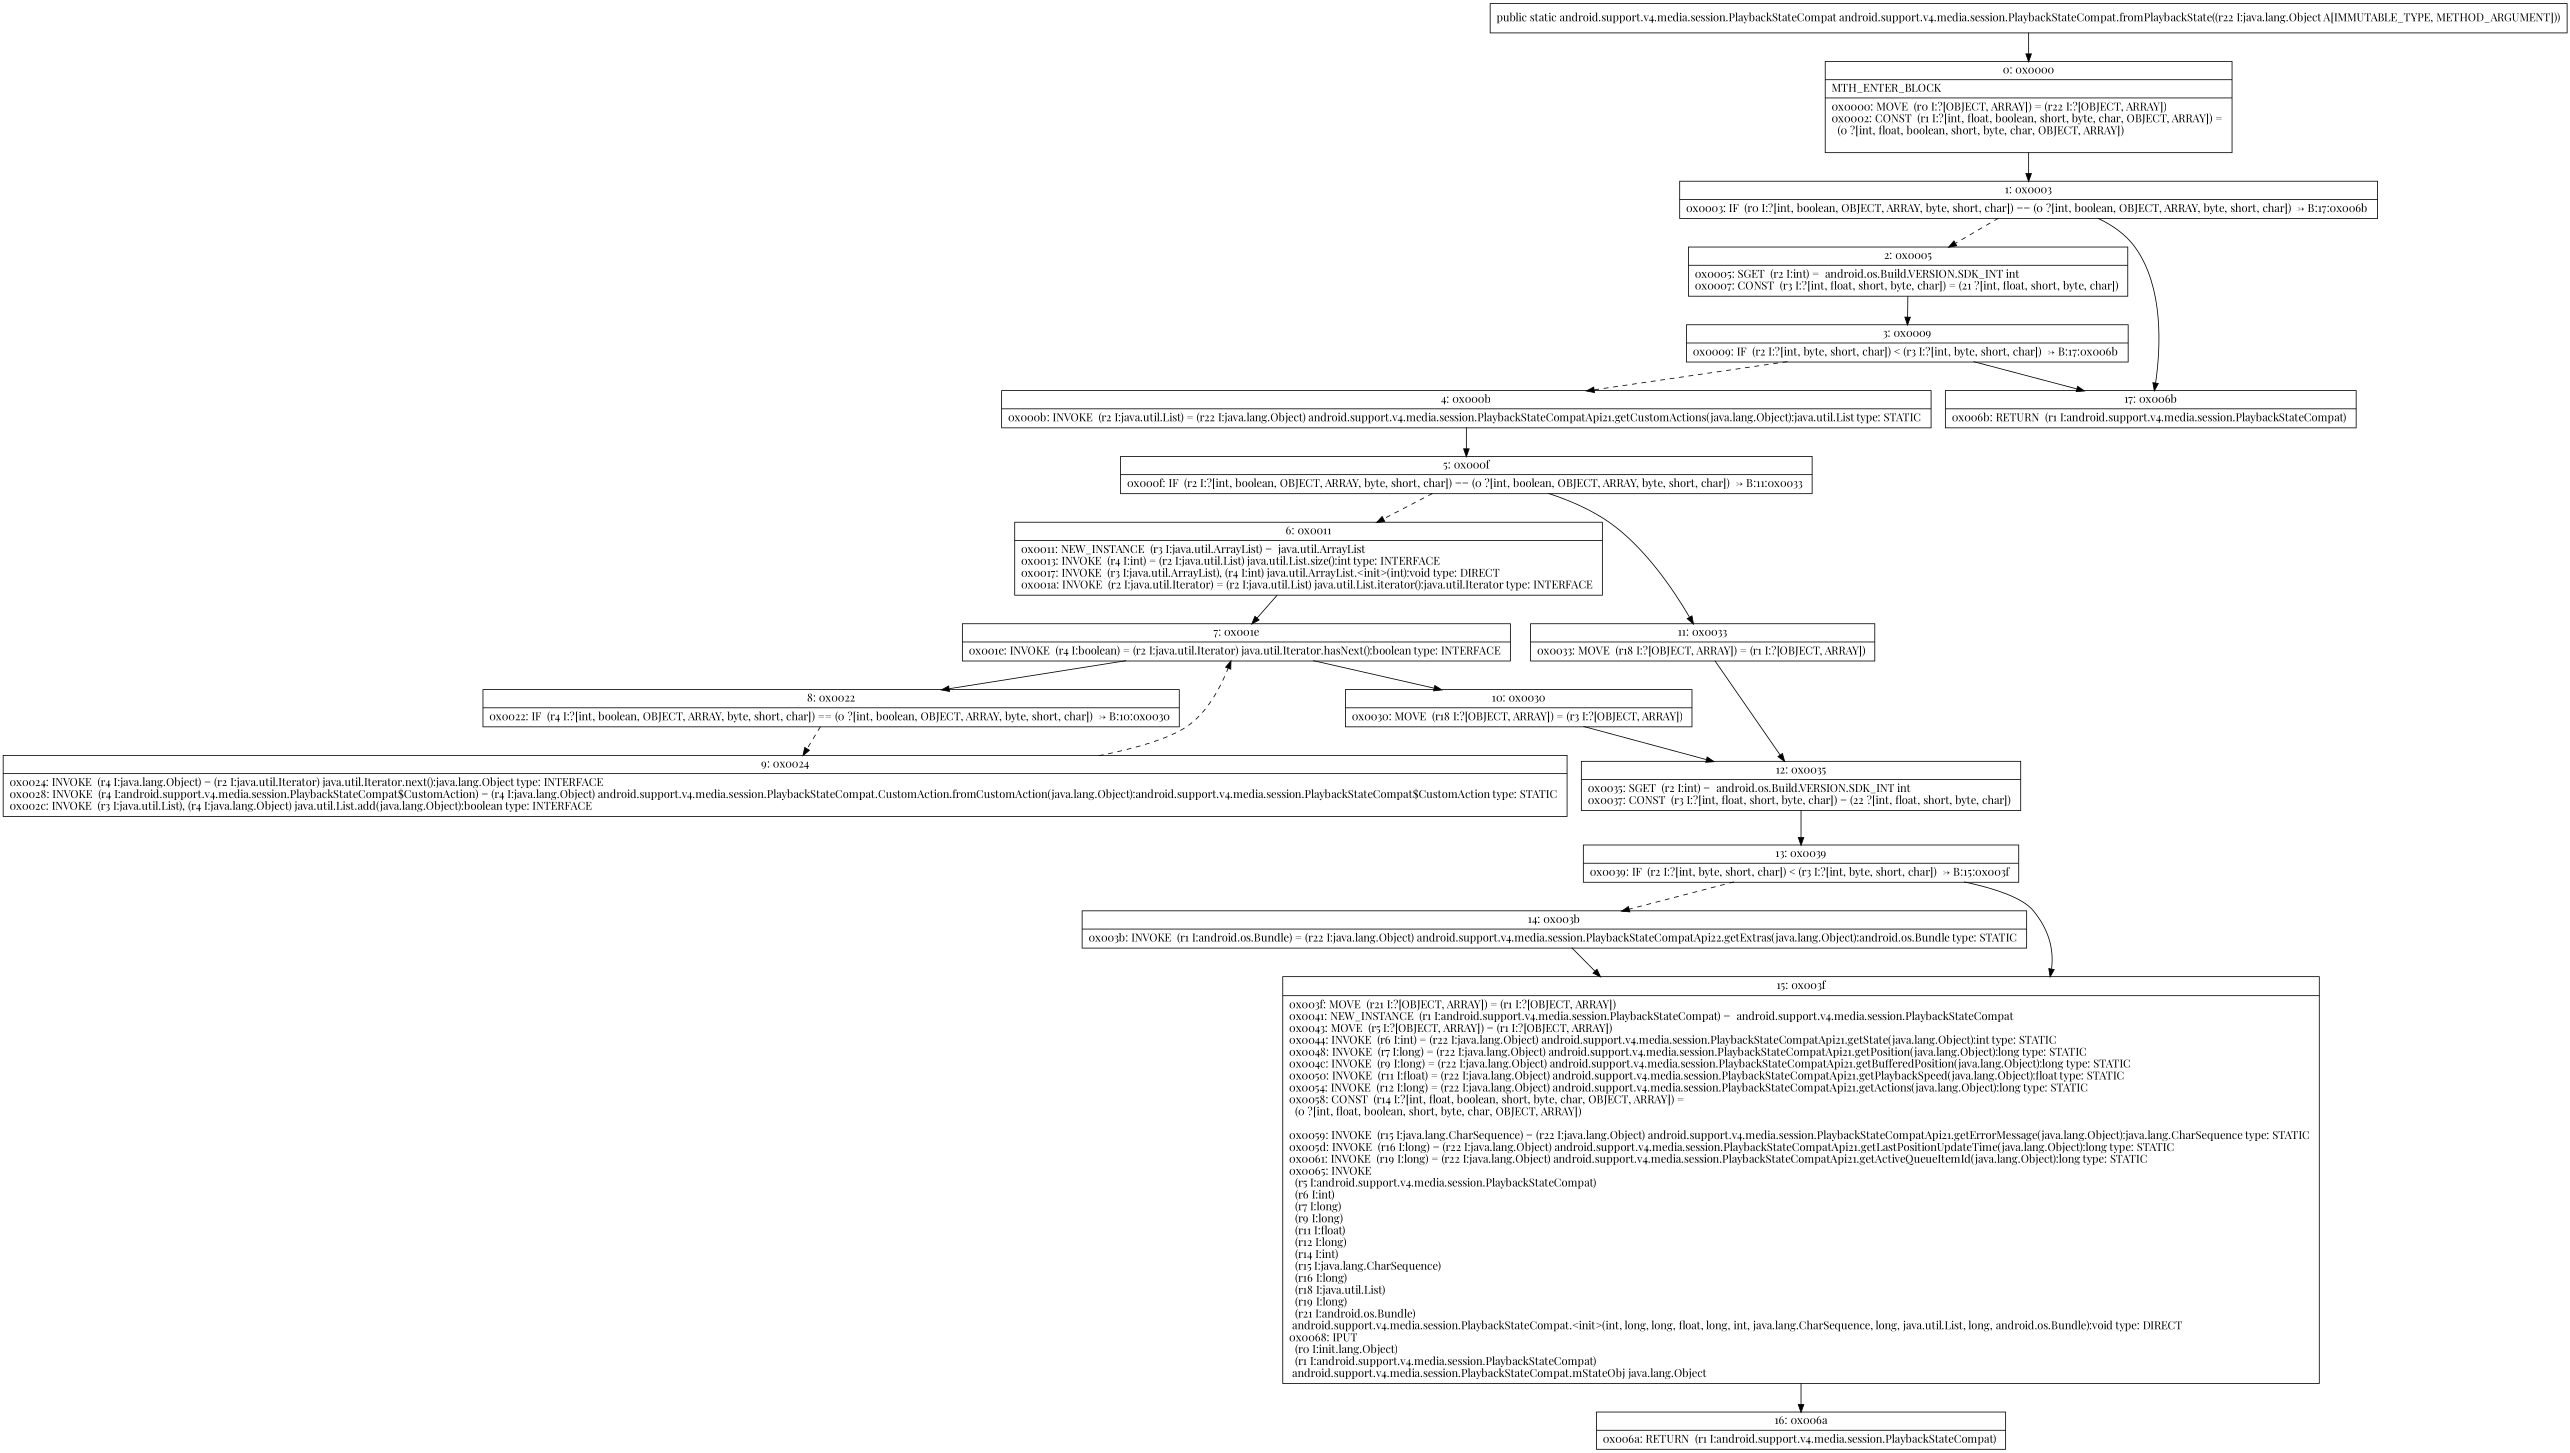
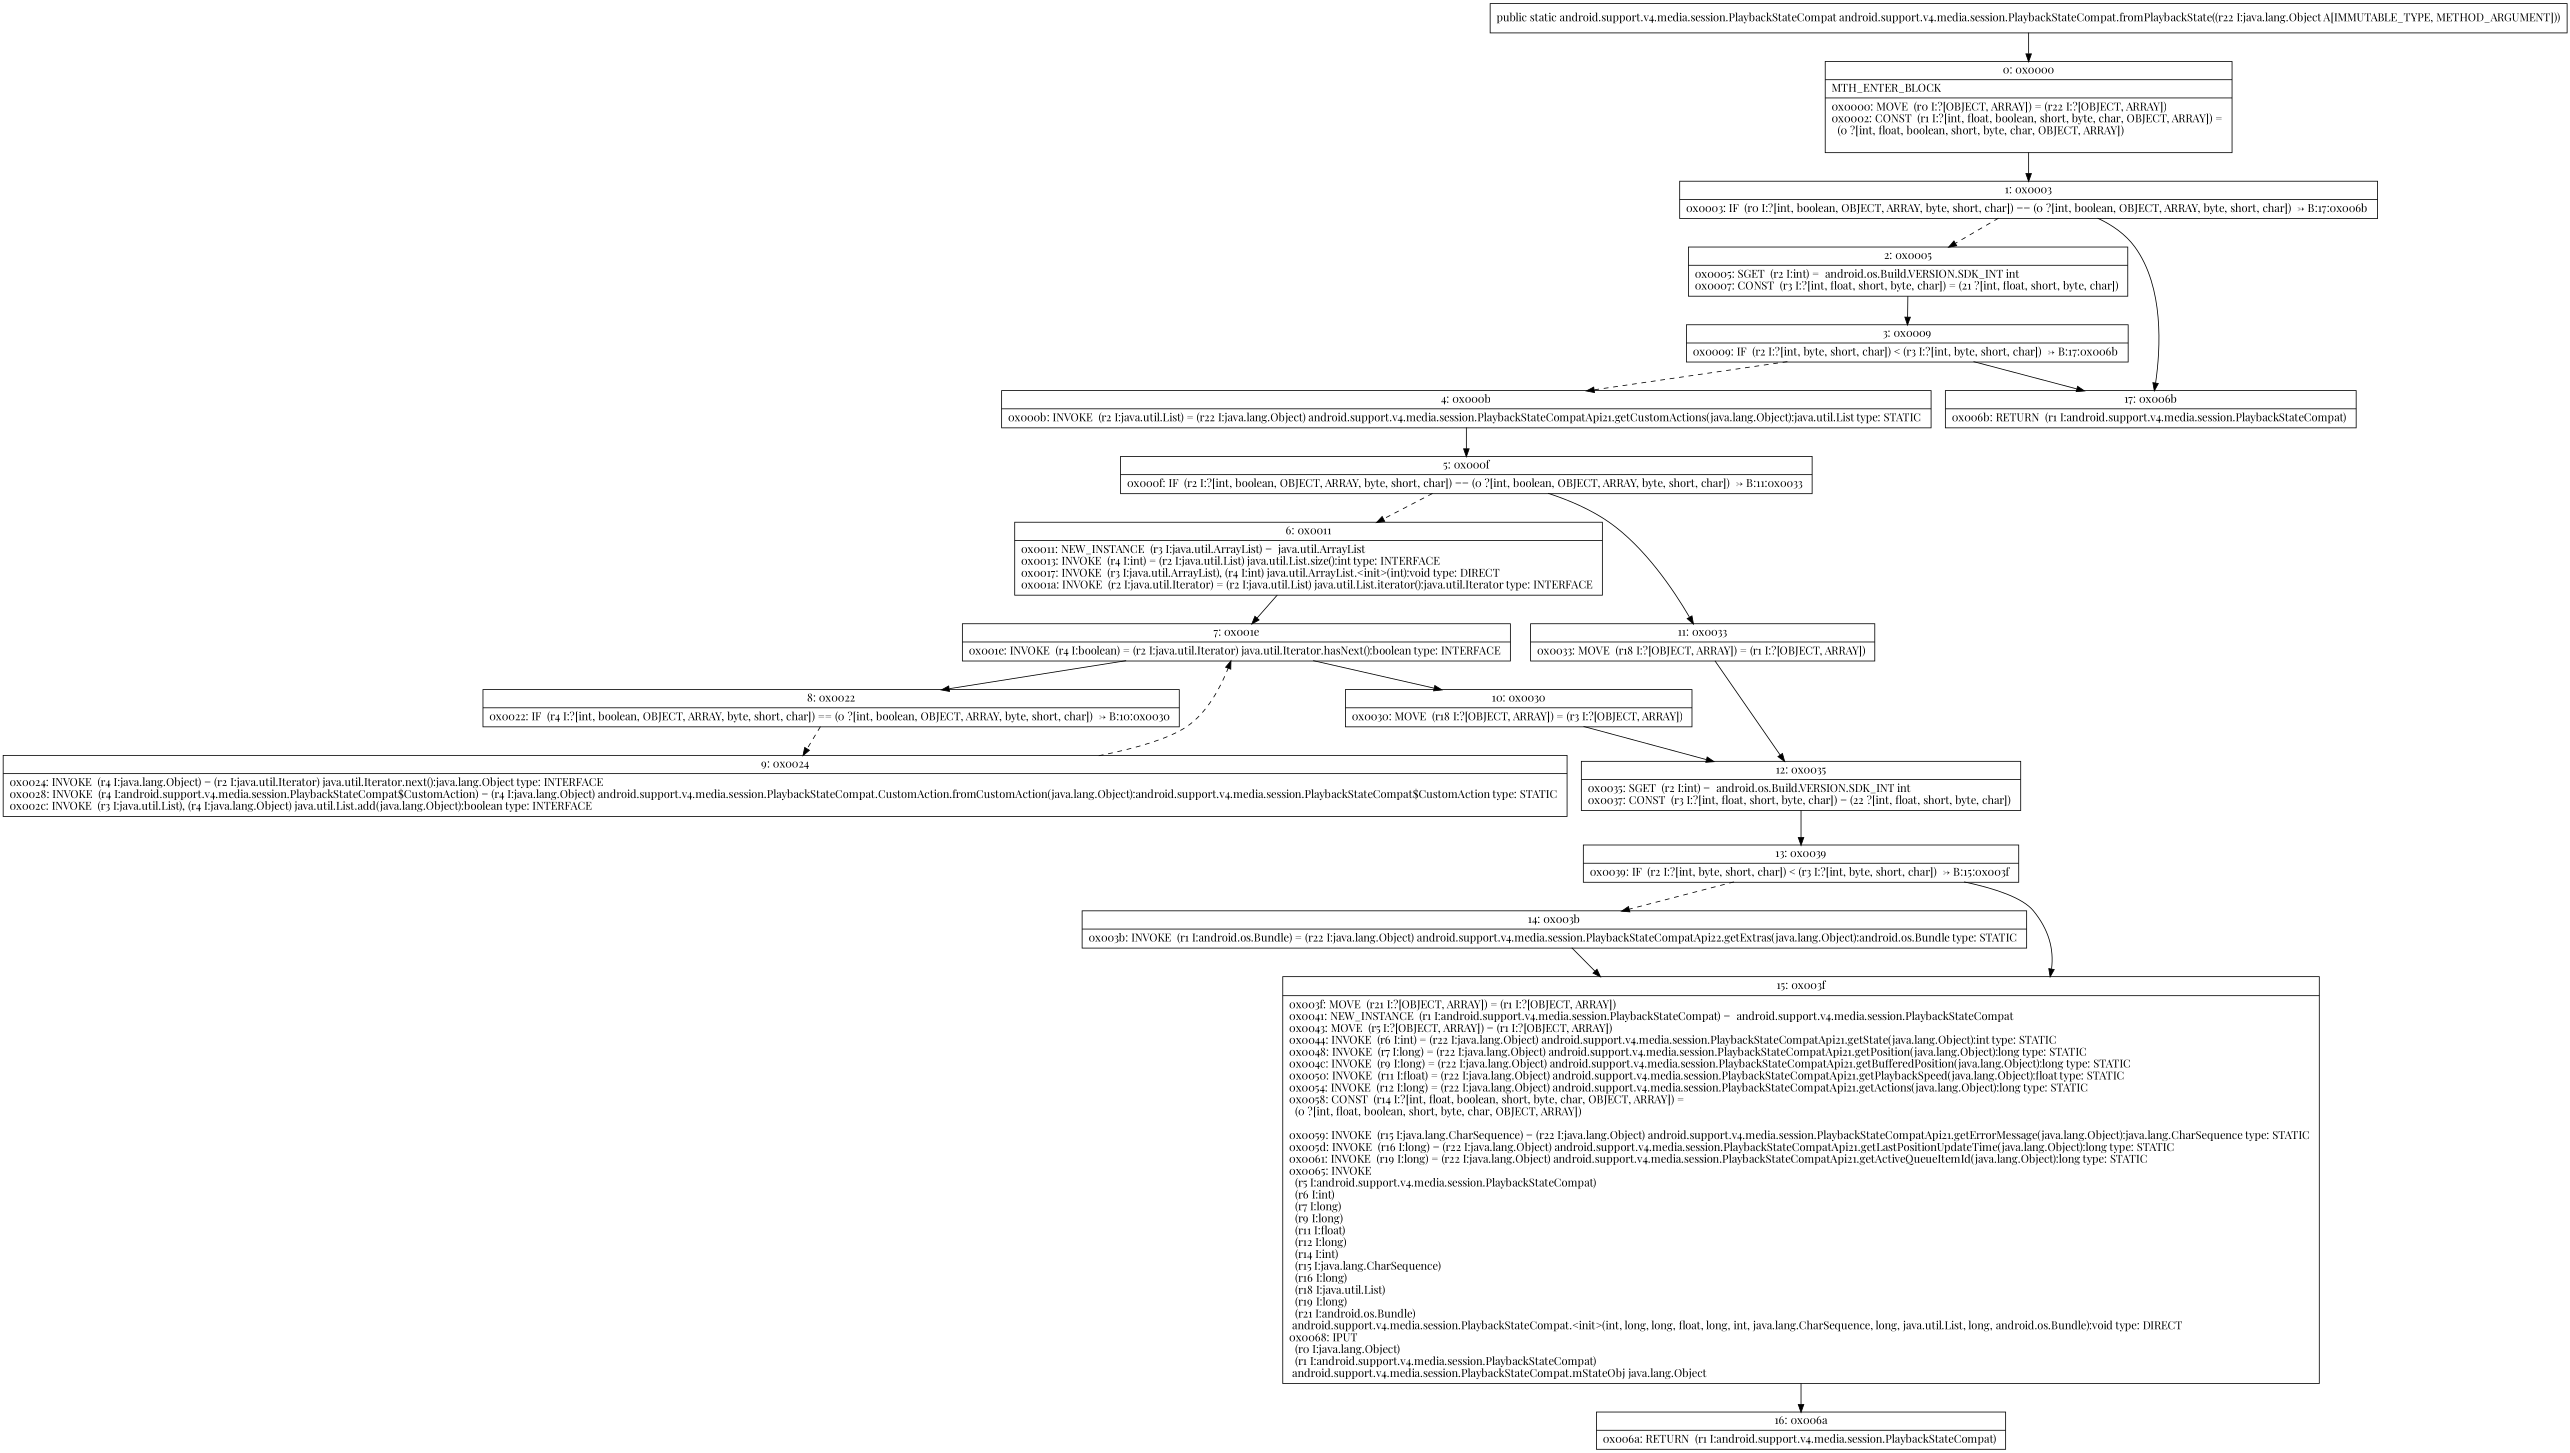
(1343, 1350) -> (1345, 1350)
